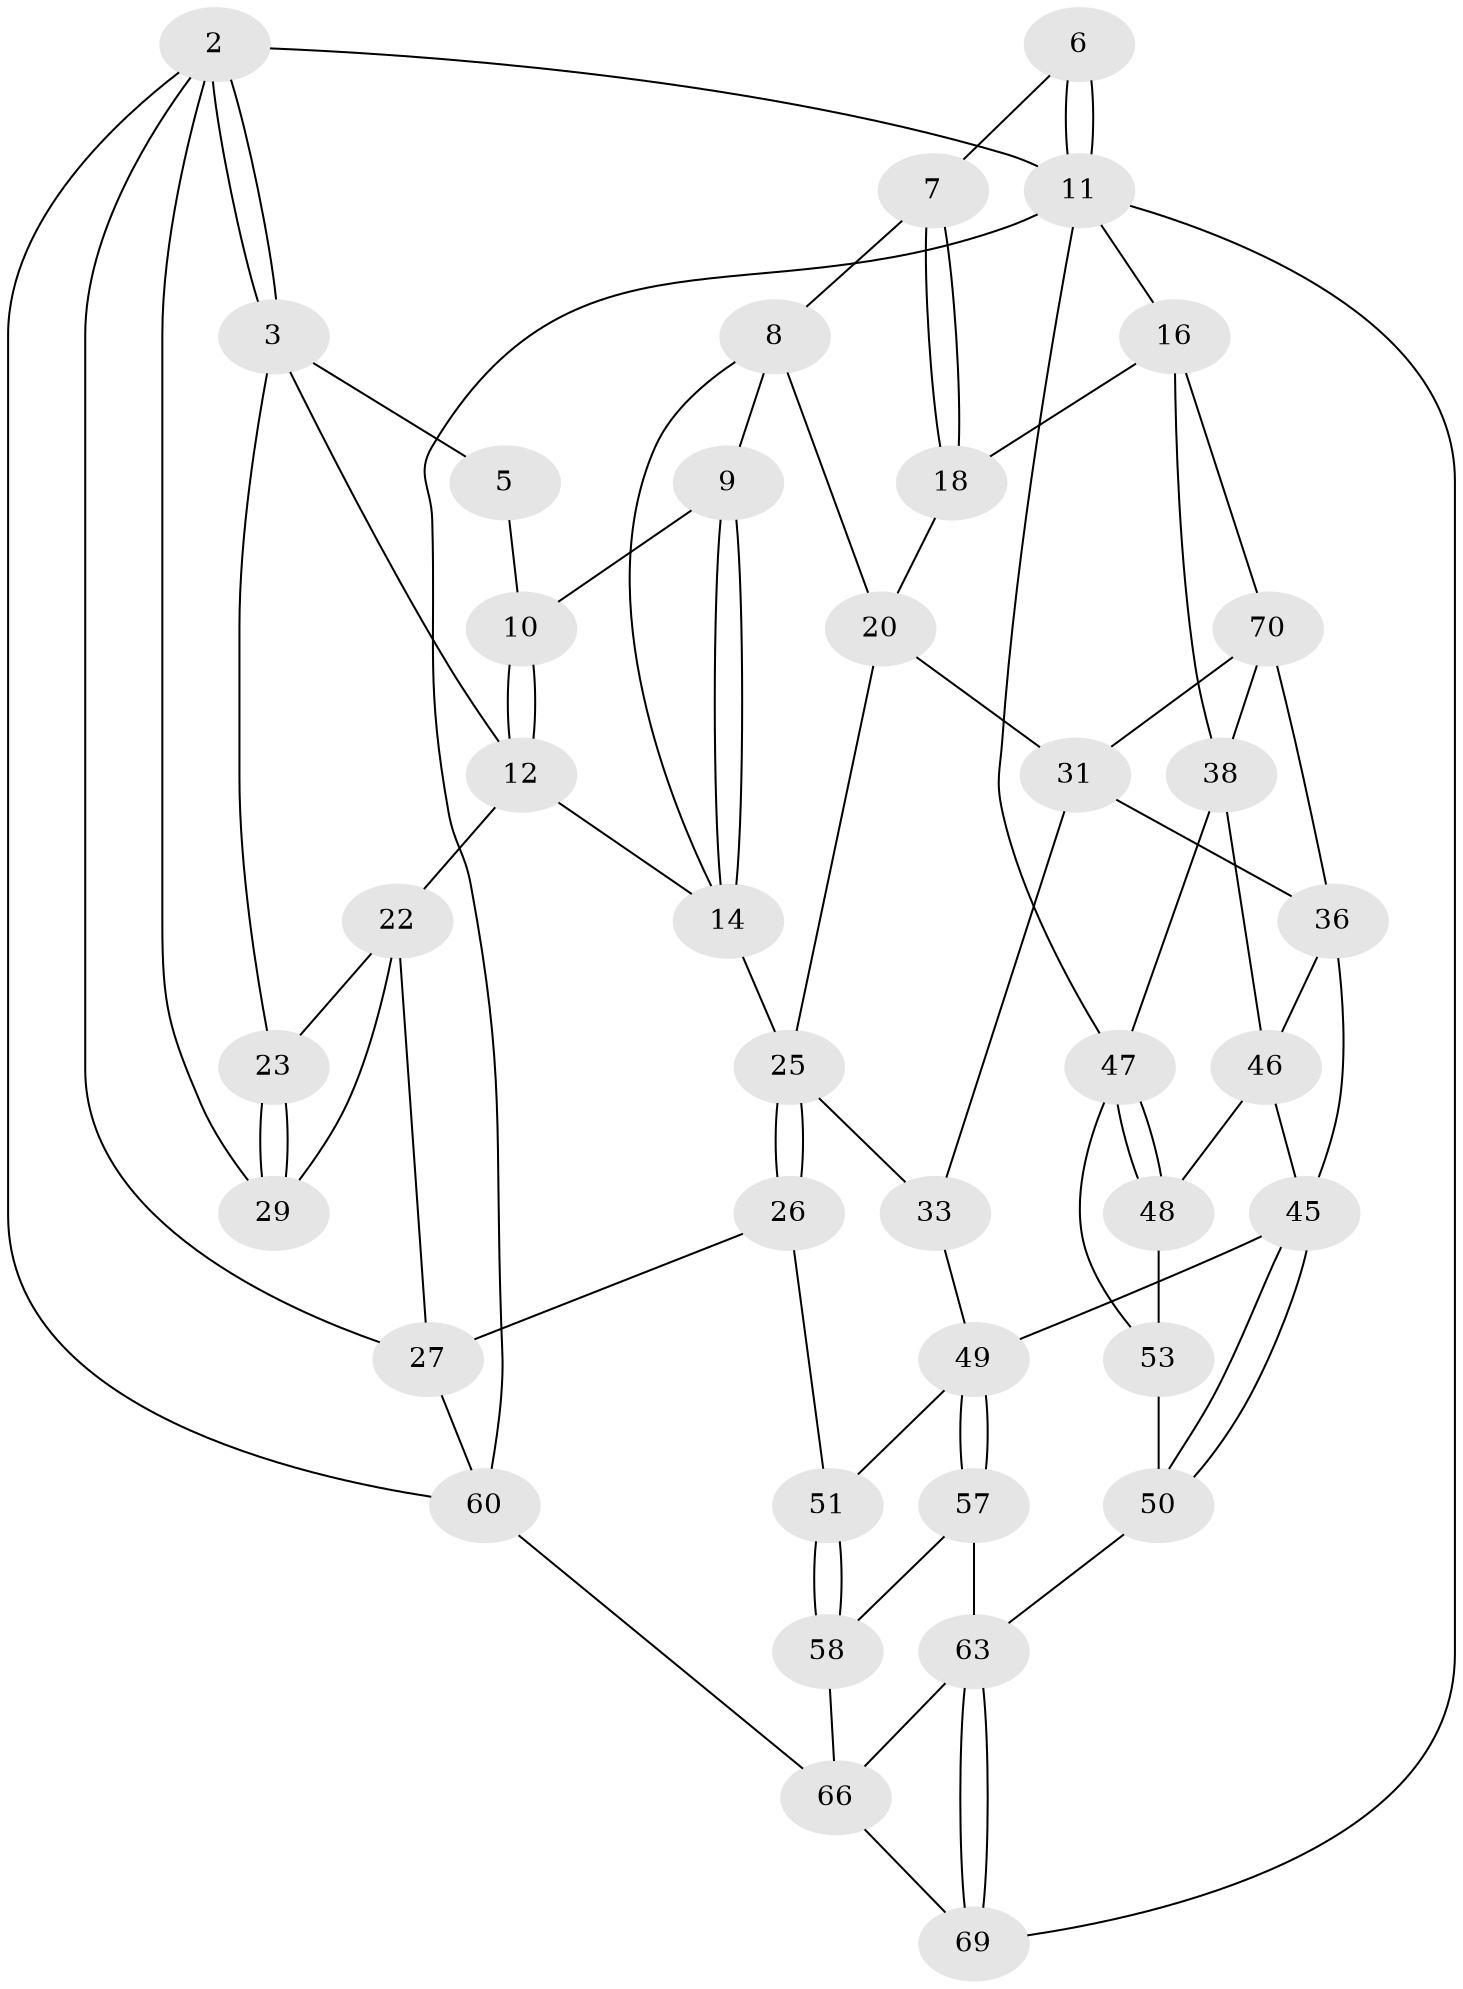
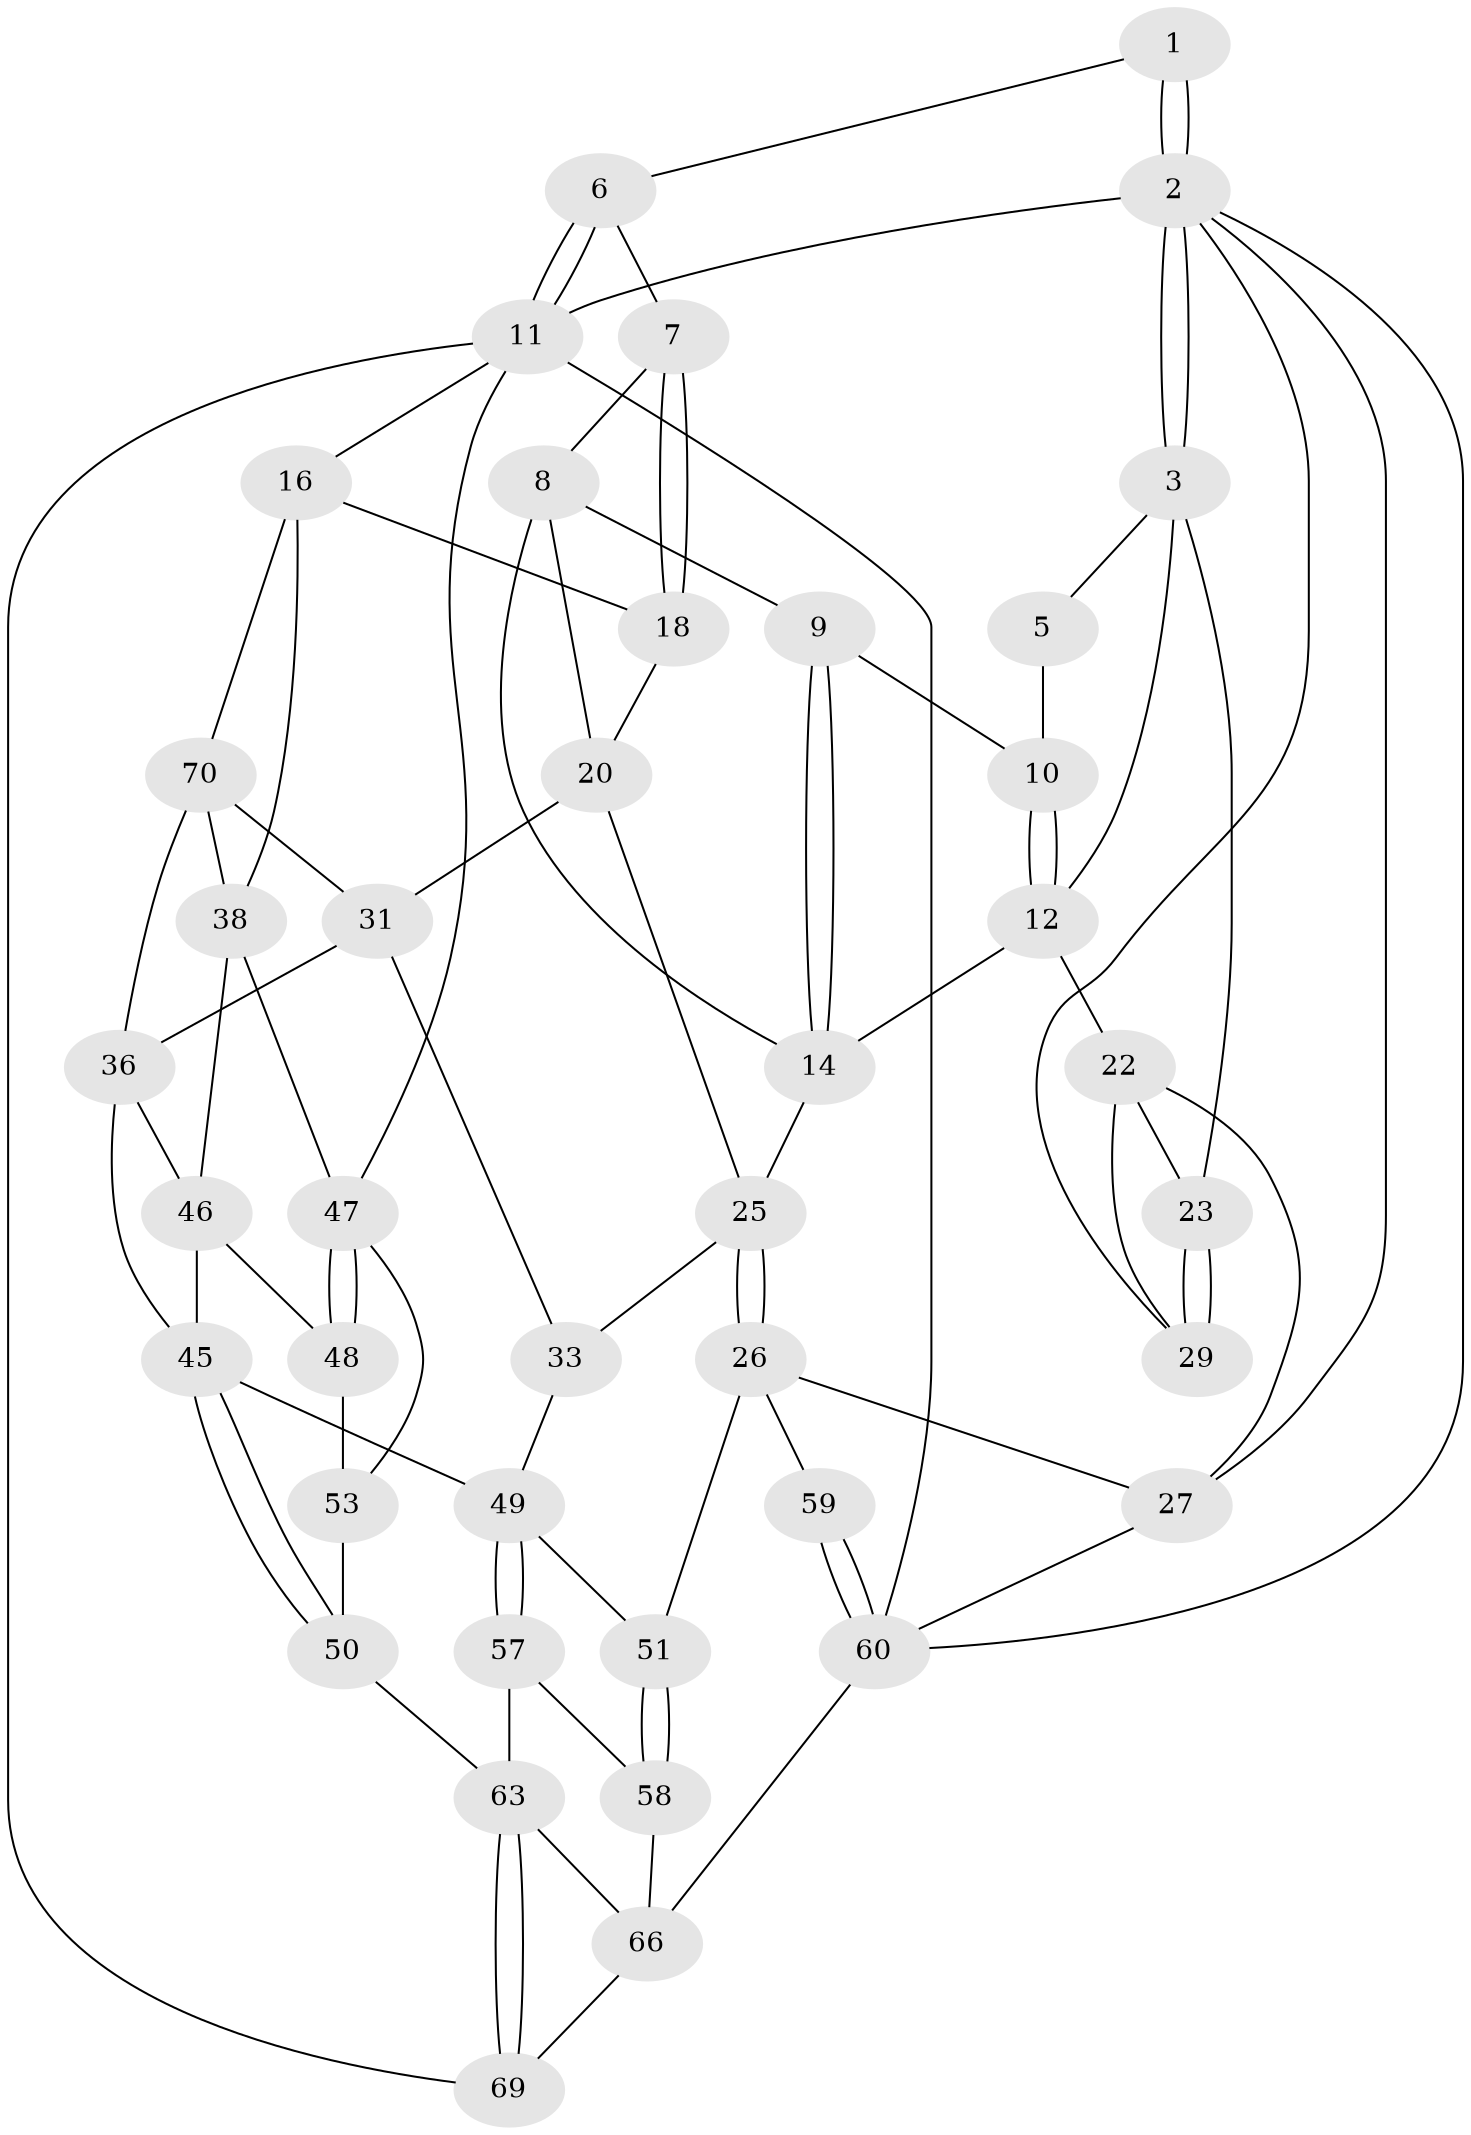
none -> (1175, 45)
none -> (820, 1506)
